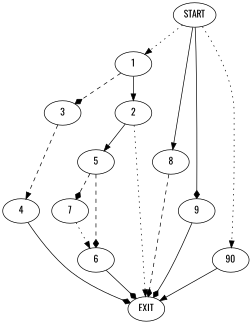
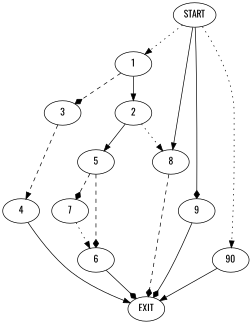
(140, 207) -> (150, 135)
(69, 270) -> (69, 270)
